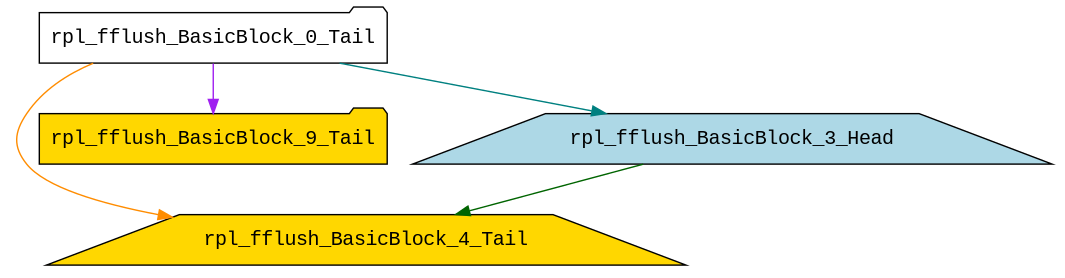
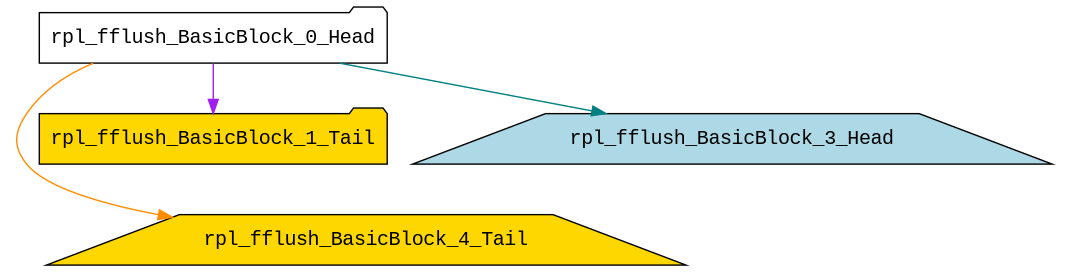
(213, 38) -> (213, 38)
(213, 139) -> (213, 139)
(556, 187) -> none
